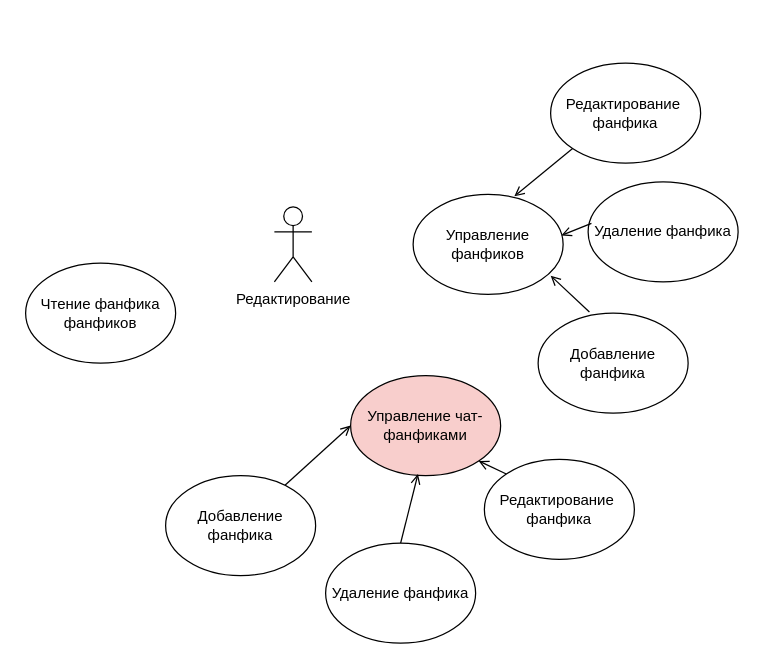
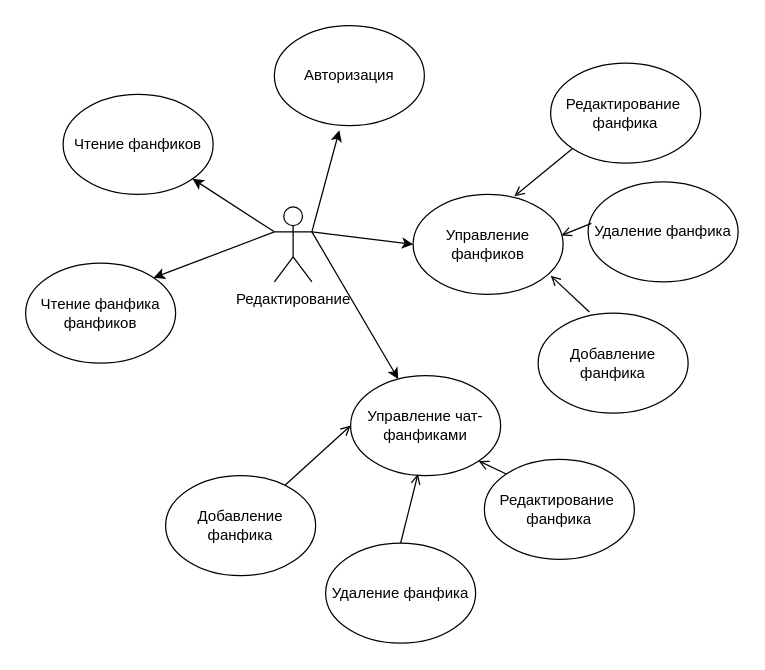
none -> (349, 76)
none -> (138, 144)
none -> (325, 184)
none -> (235, 206)
none -> (360, 238)
none -> (217, 254)
none -> (354, 303)
(426, 426) -> (426, 426)
